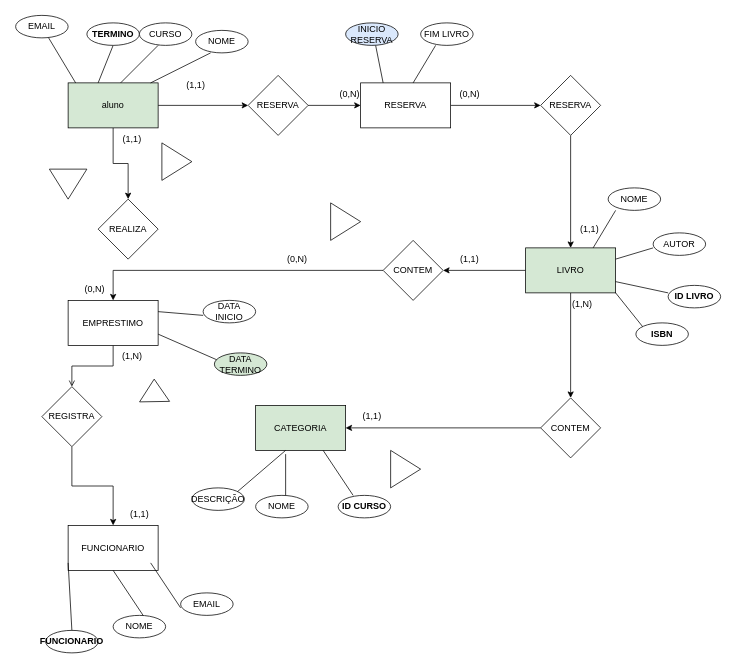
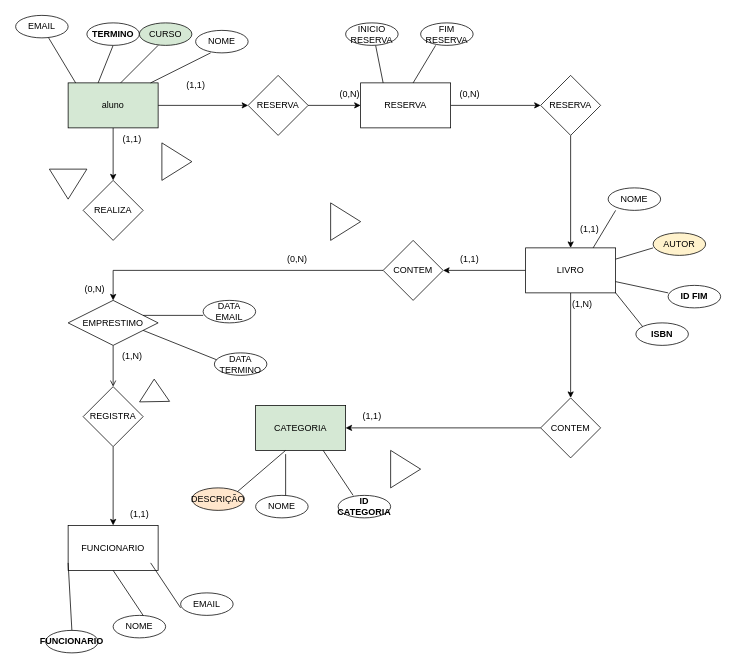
(165, 34) -> (165, 34)
(372, 34) -> (372, 34)
(447, 34) -> (447, 34)
(128, 229) -> (113, 210)
(679, 244) -> (679, 244)
(570, 270) -> (570, 270)
(694, 297) -> (694, 297)
(229, 312) -> (229, 312)
(113, 323) -> (113, 323)
(240, 364) -> (240, 364)
(72, 417) -> (113, 417)
(218, 499) -> (218, 499)
(364, 507) -> (364, 507)
